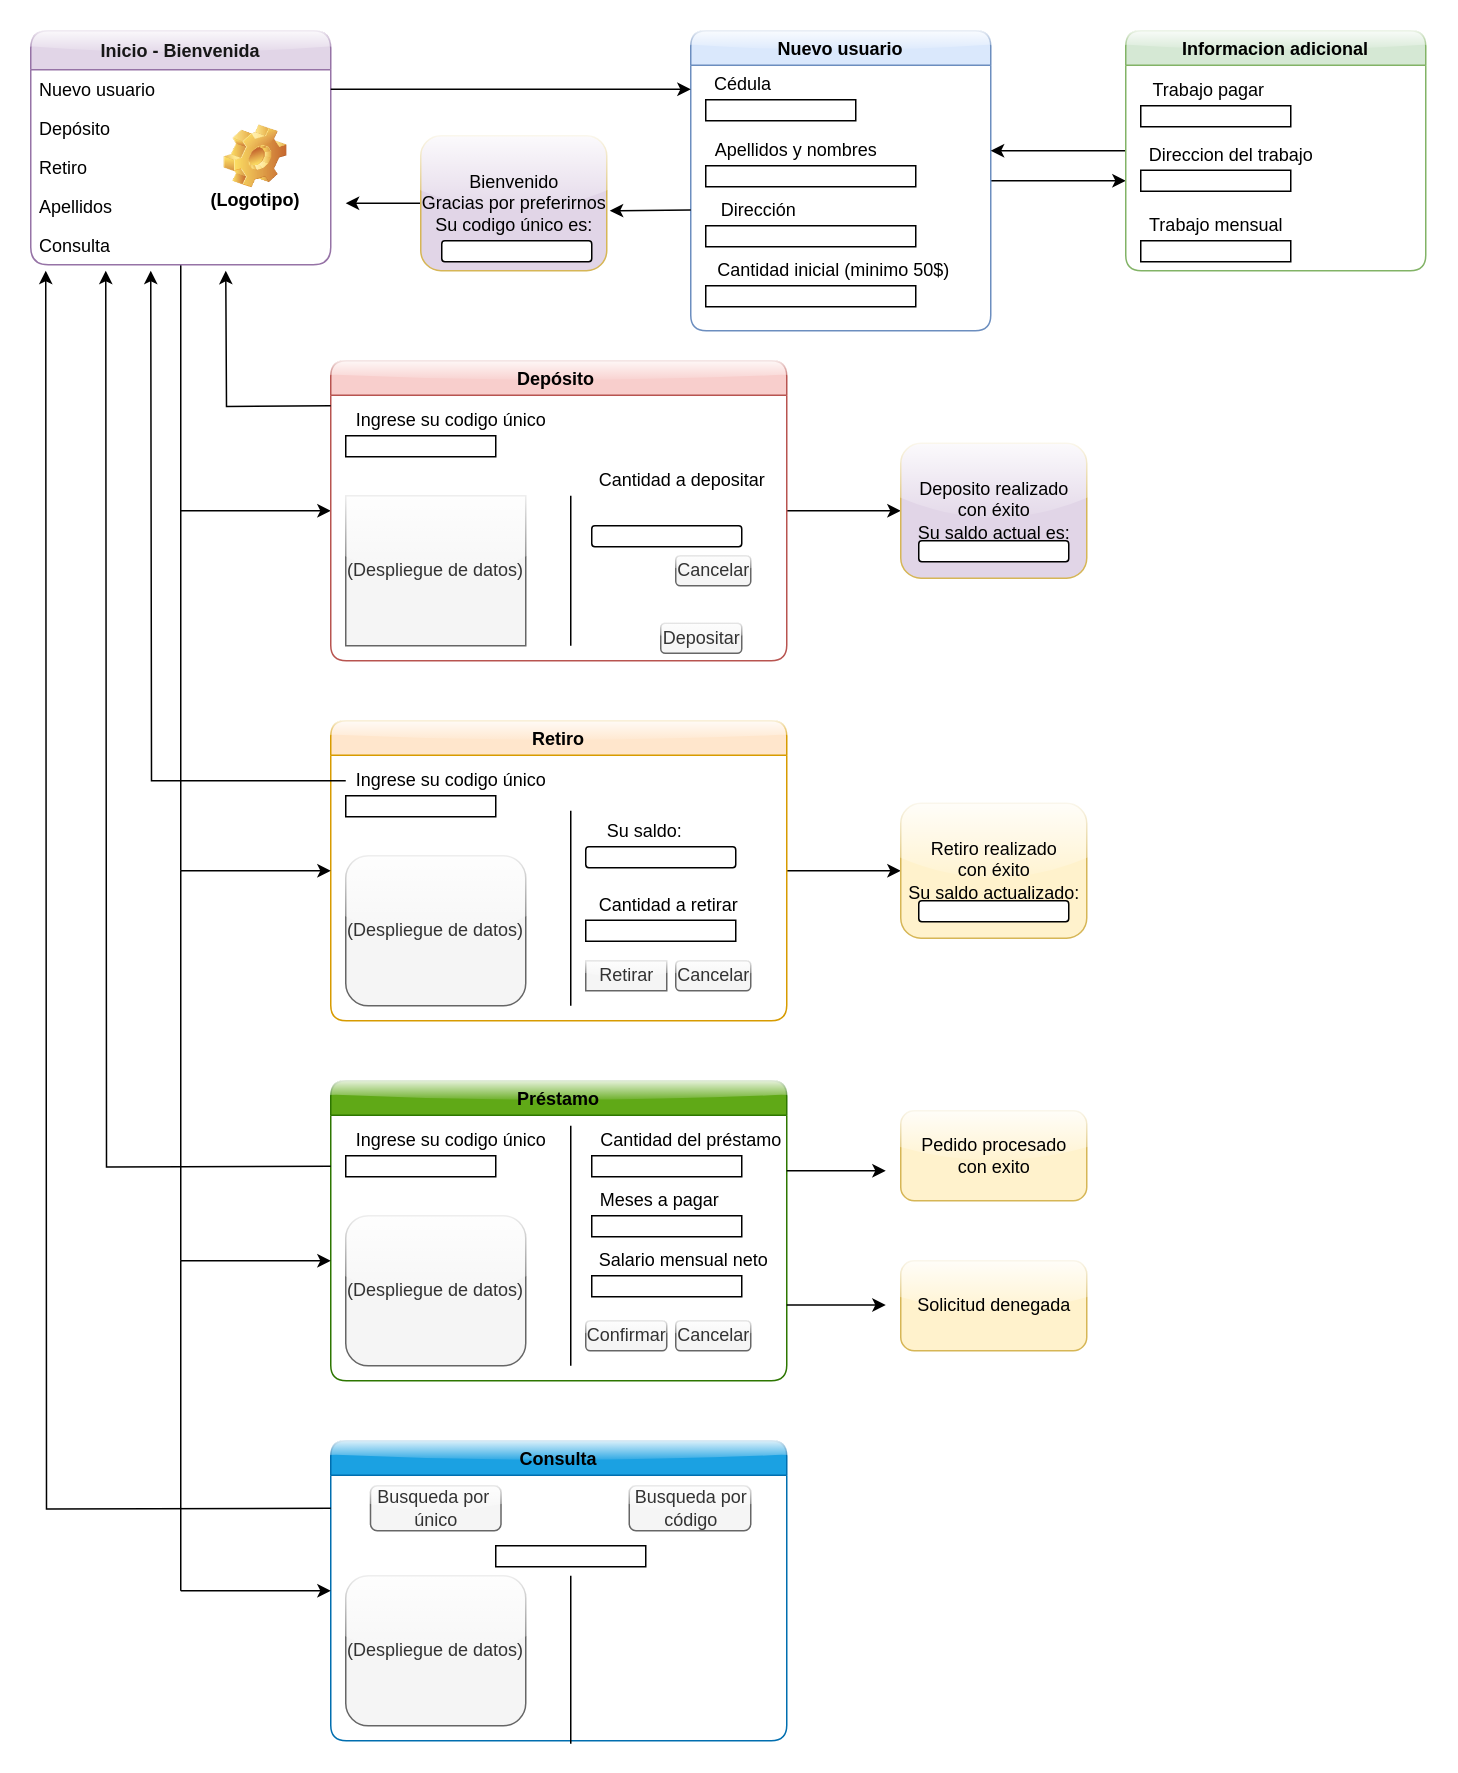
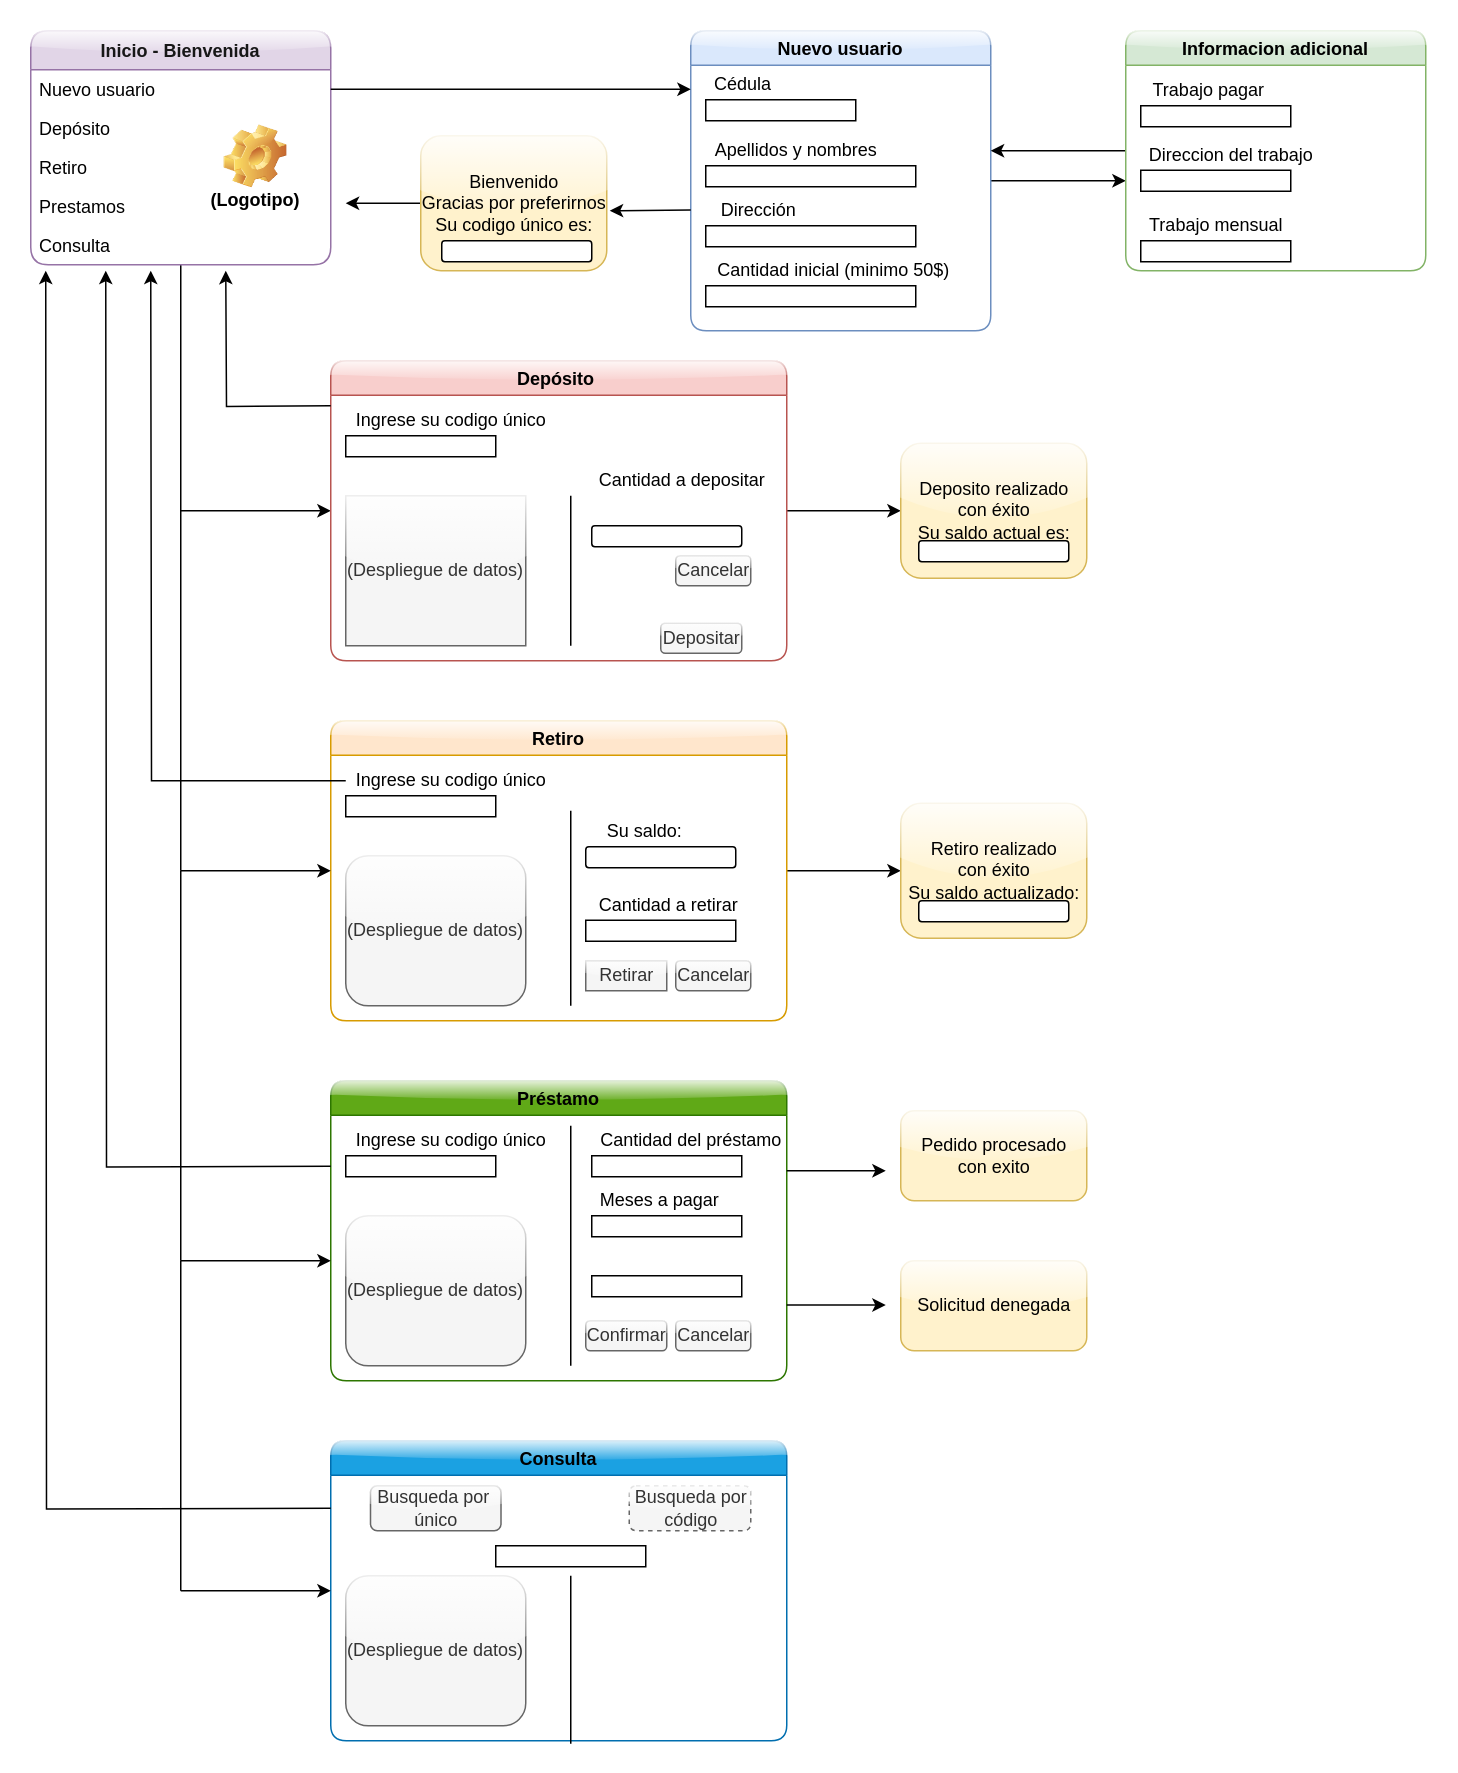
(514, 203) -> (514, 203)
(77, 207) -> (84, 207)
(994, 511) -> (994, 511)
(683, 1261) -> none
(690, 1508) -> (690, 1508)
